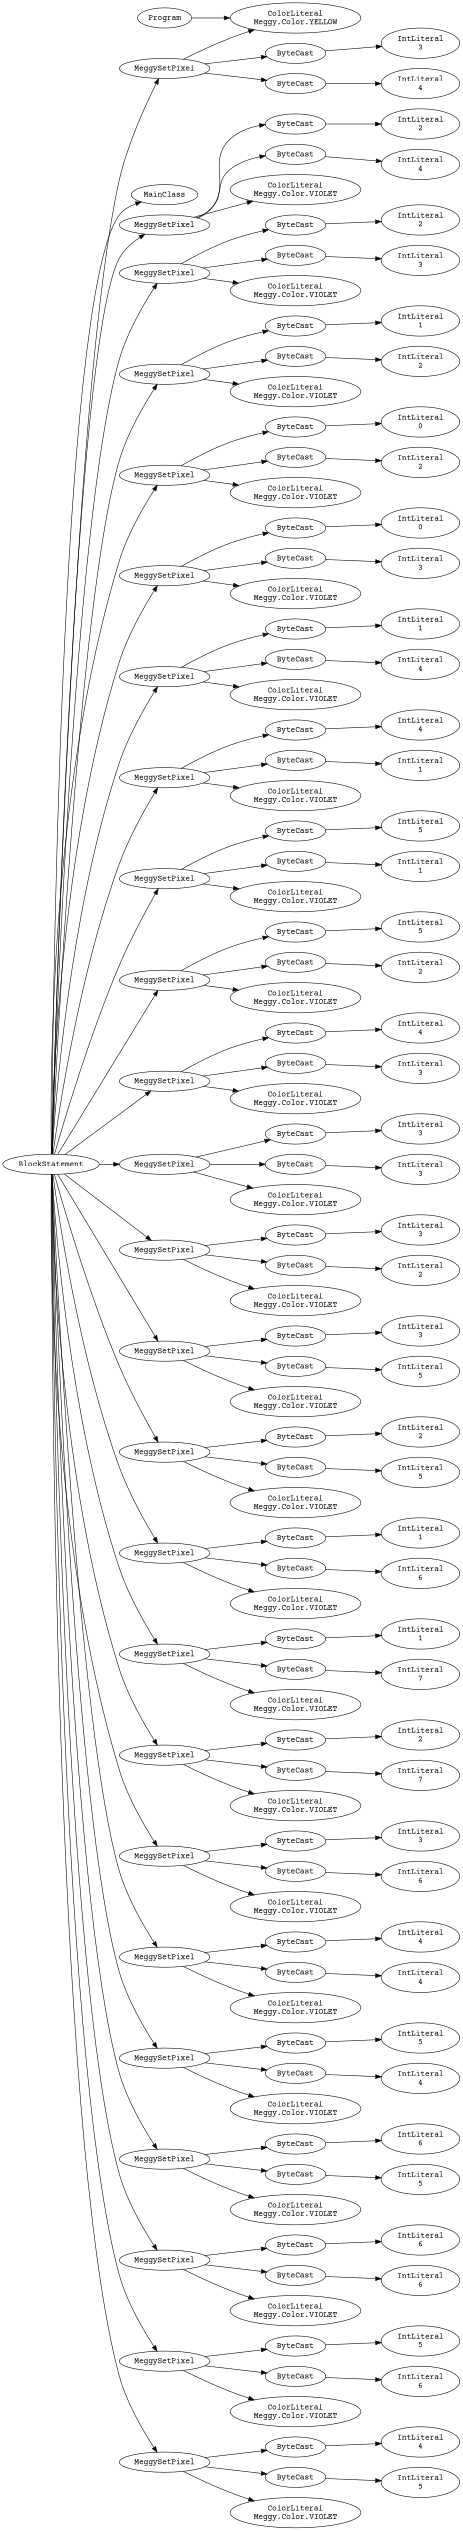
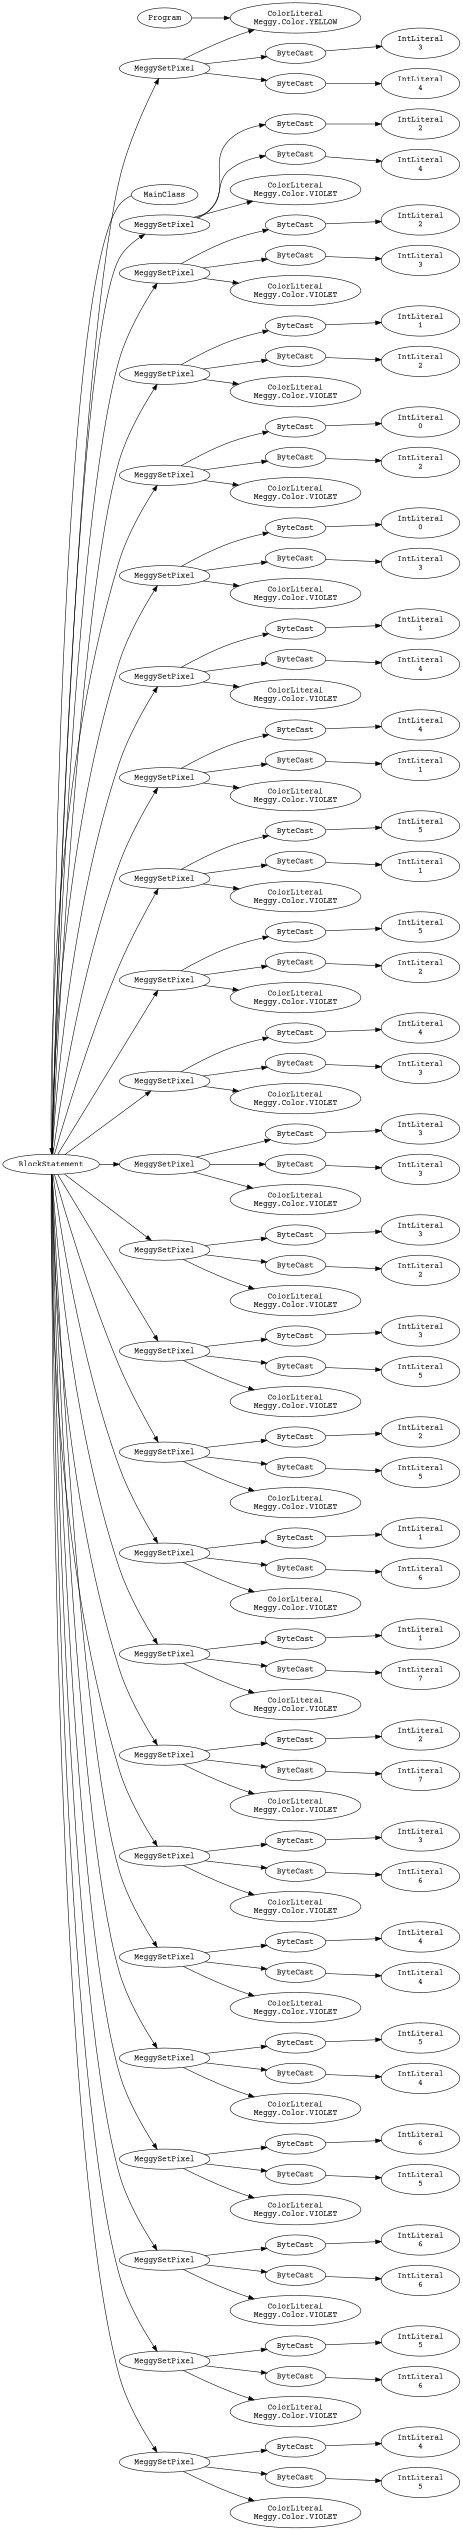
(63, 672) -> (63, 666)
